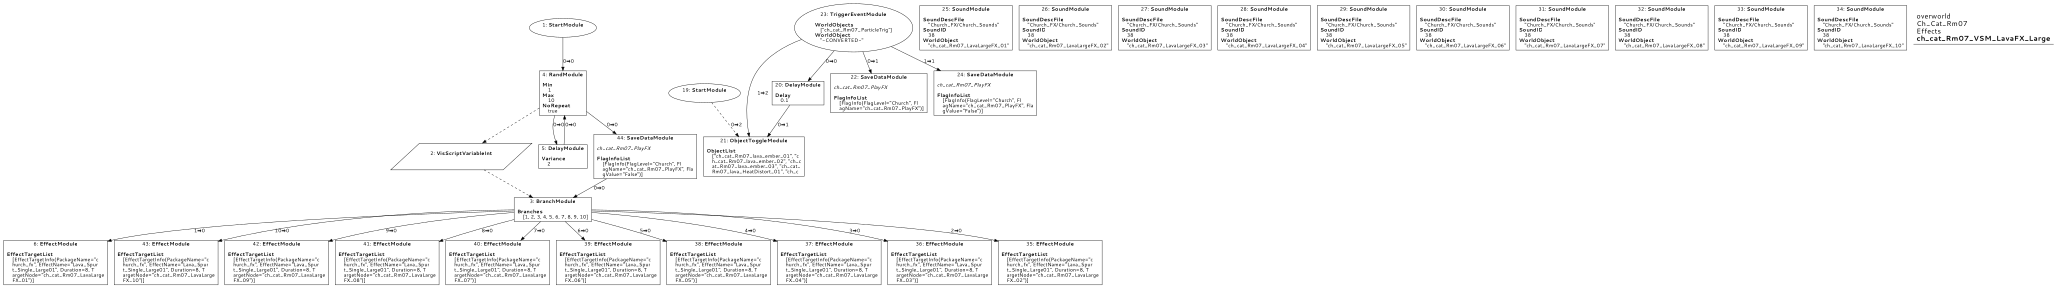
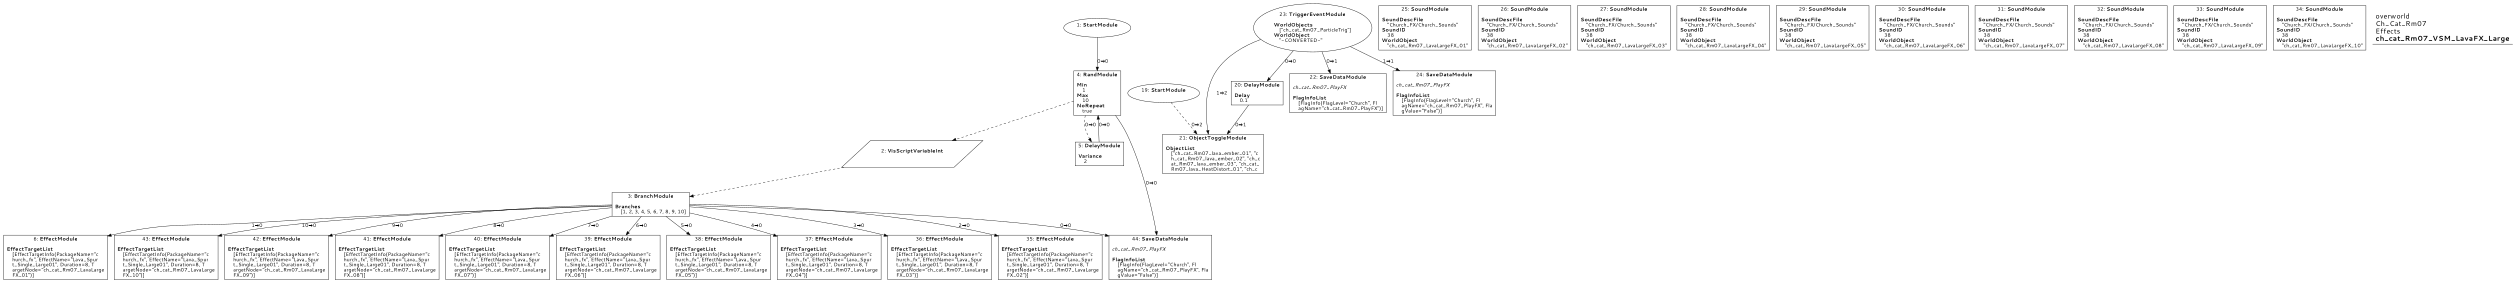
(553, 128) -> (1085, 128)
(592, 187) -> (898, 214)
